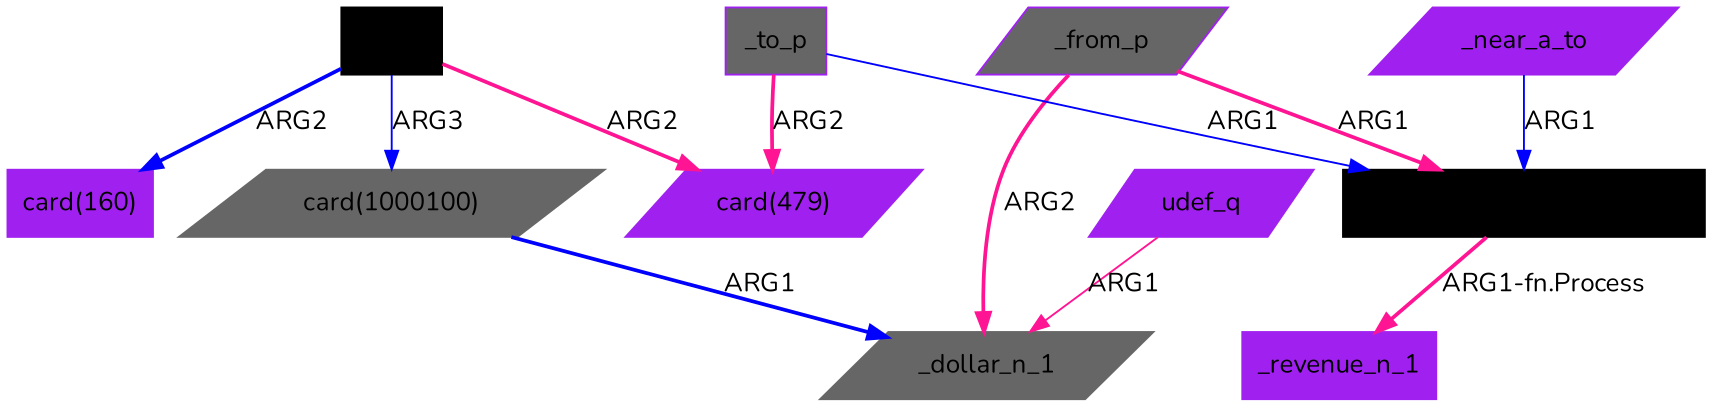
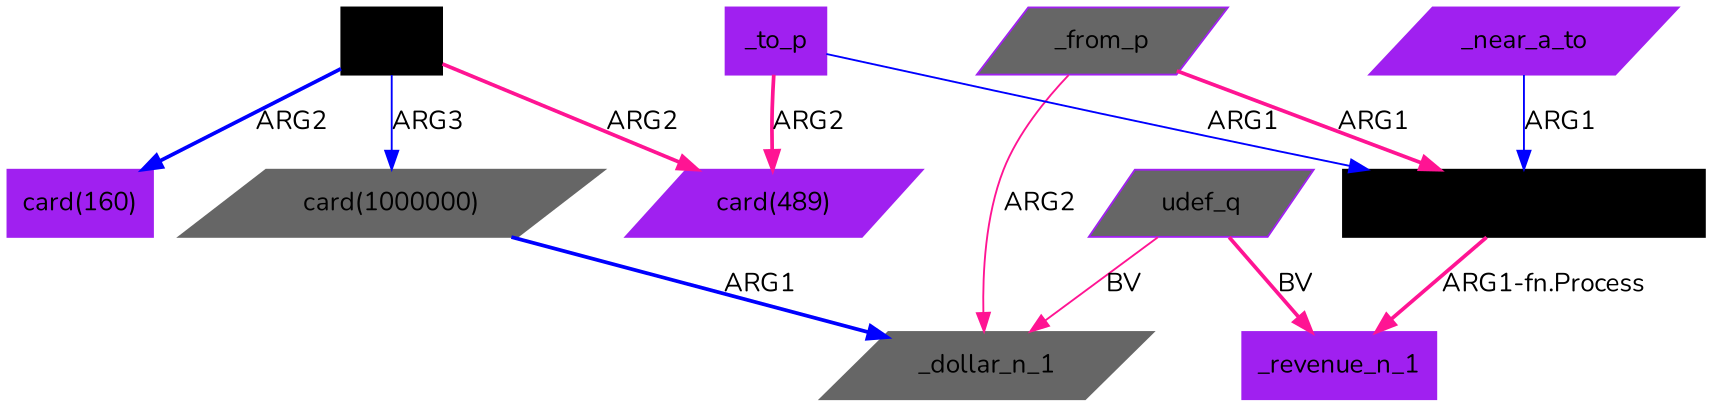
(776, 41) -> (776, 41)
(999, 184) -> (999, 184)
(392, 203) -> (392, 203)
(774, 203) -> (774, 203)
(1201, 203) -> (1201, 203)
none -> (1264, 277)
(1124, 284) -> (1124, 284)
